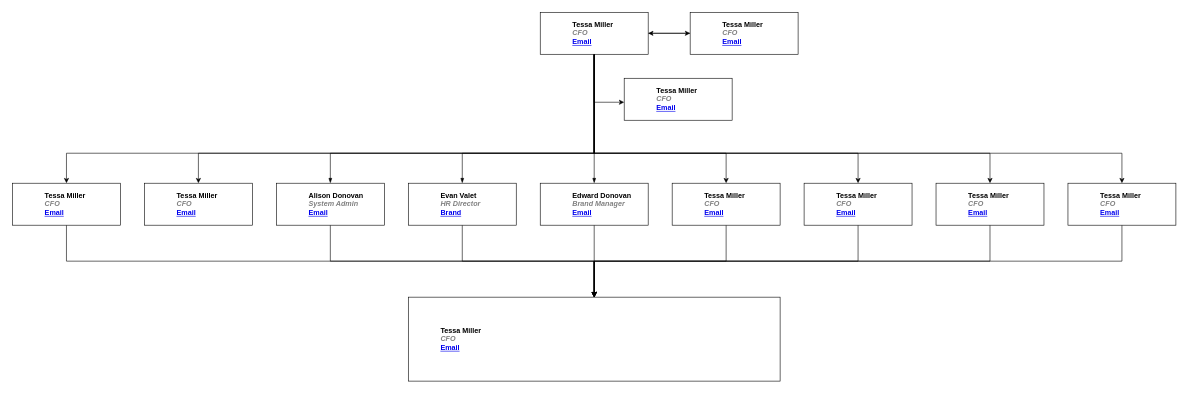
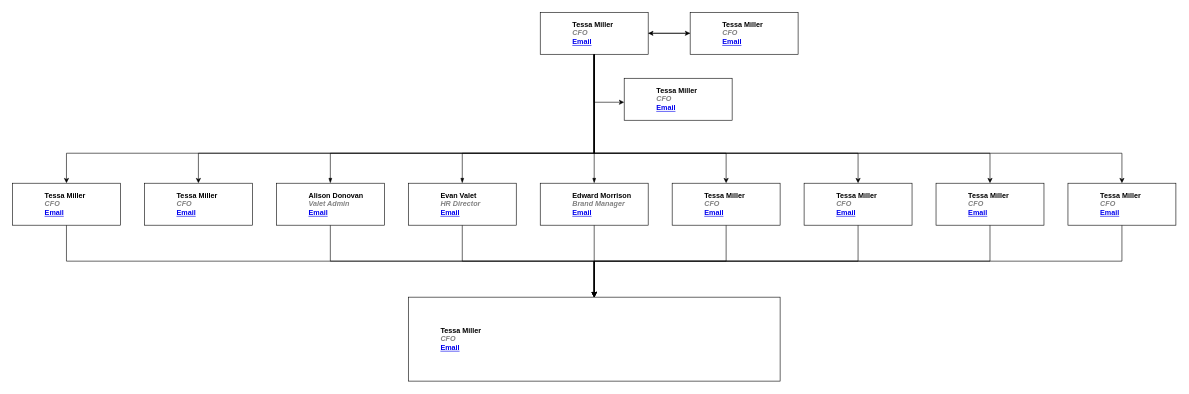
(334, 204) -> (334, 204)
(461, 204) -> (461, 204)
(600, 204) -> (601, 204)
